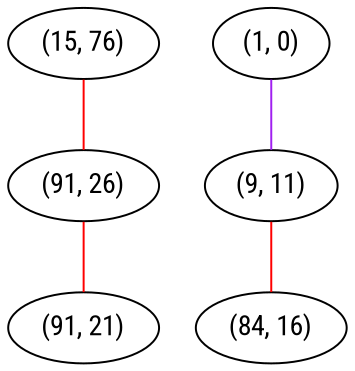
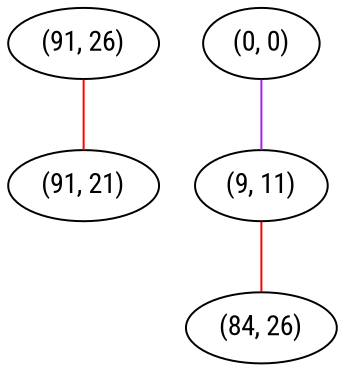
(84, 43) -> none
(271, 43) -> (261, 43)
(271, 328) -> (261, 328)
